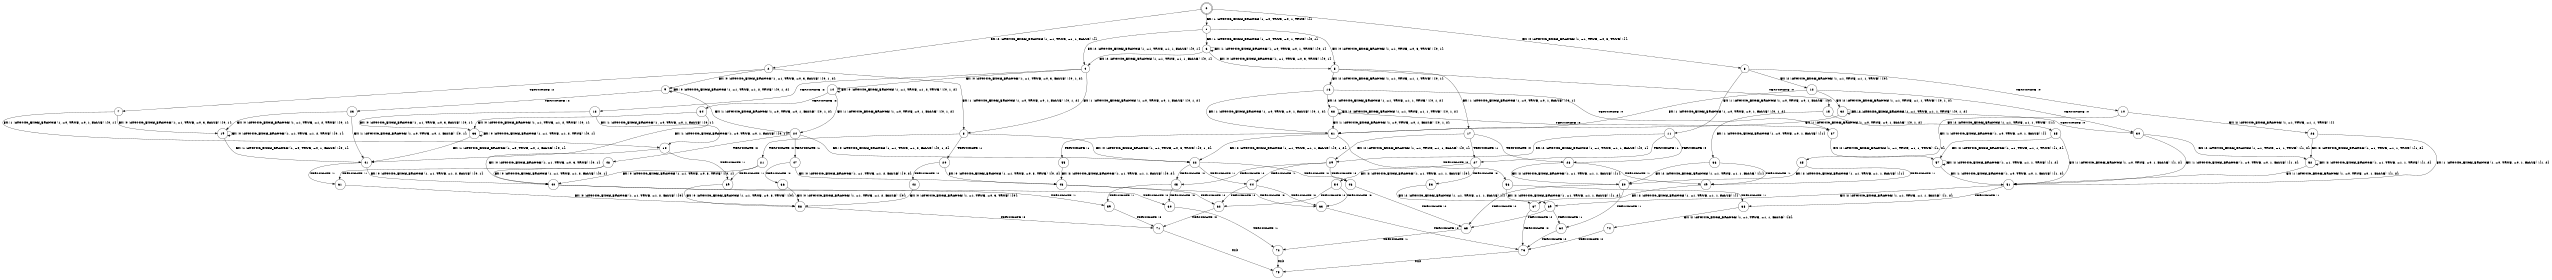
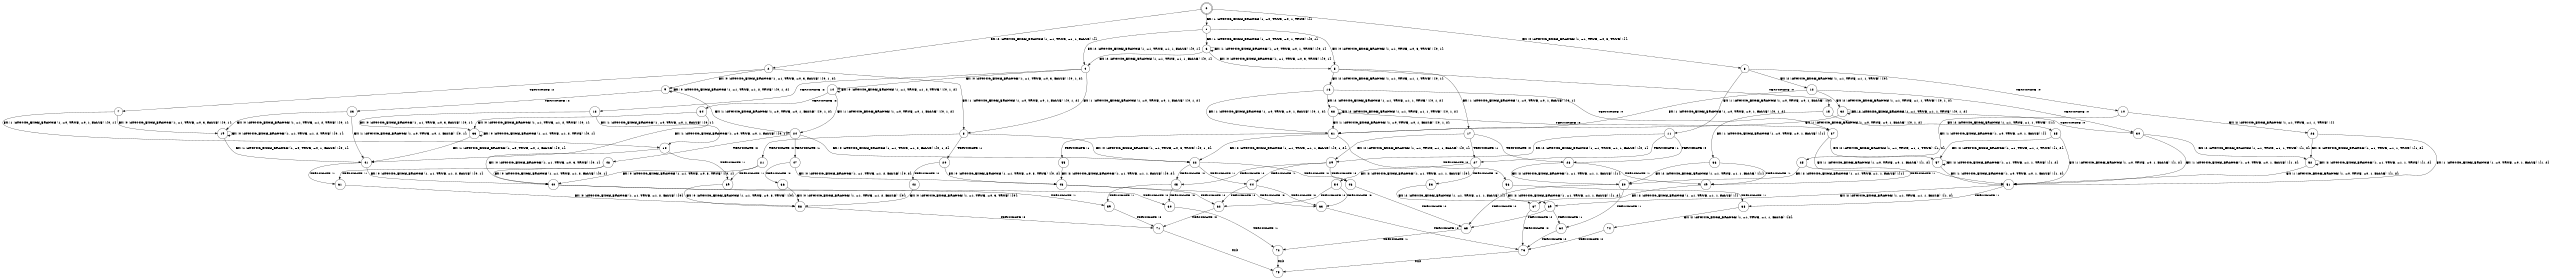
none -> (1892, 171)
